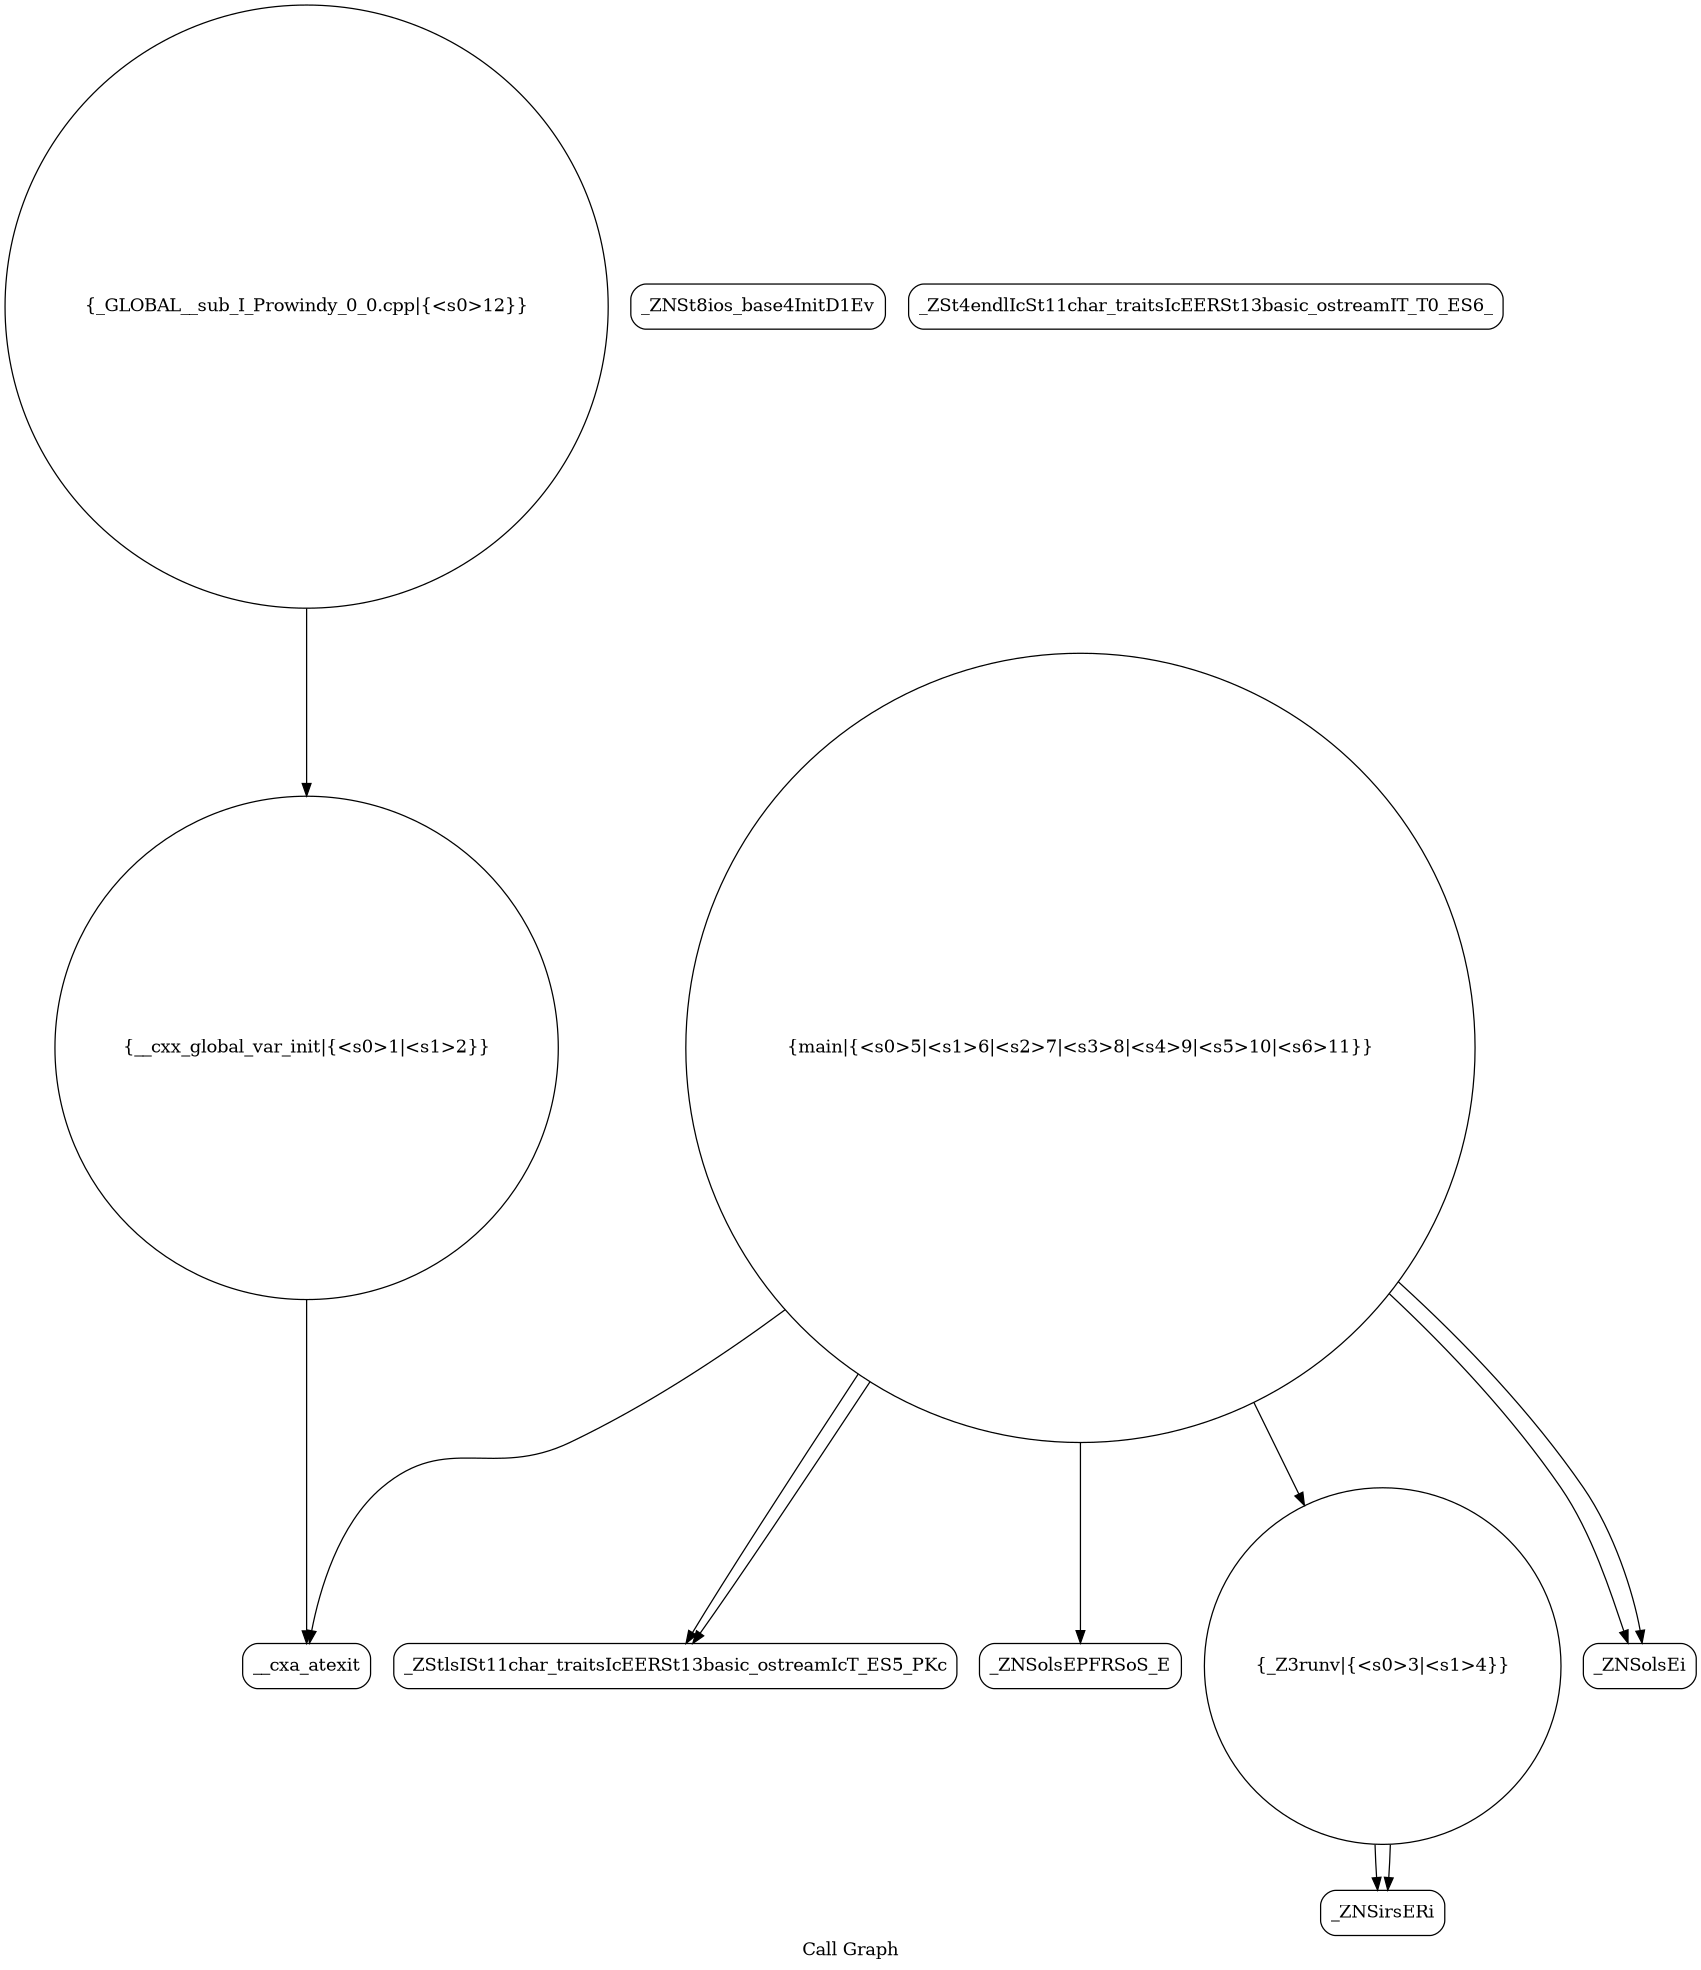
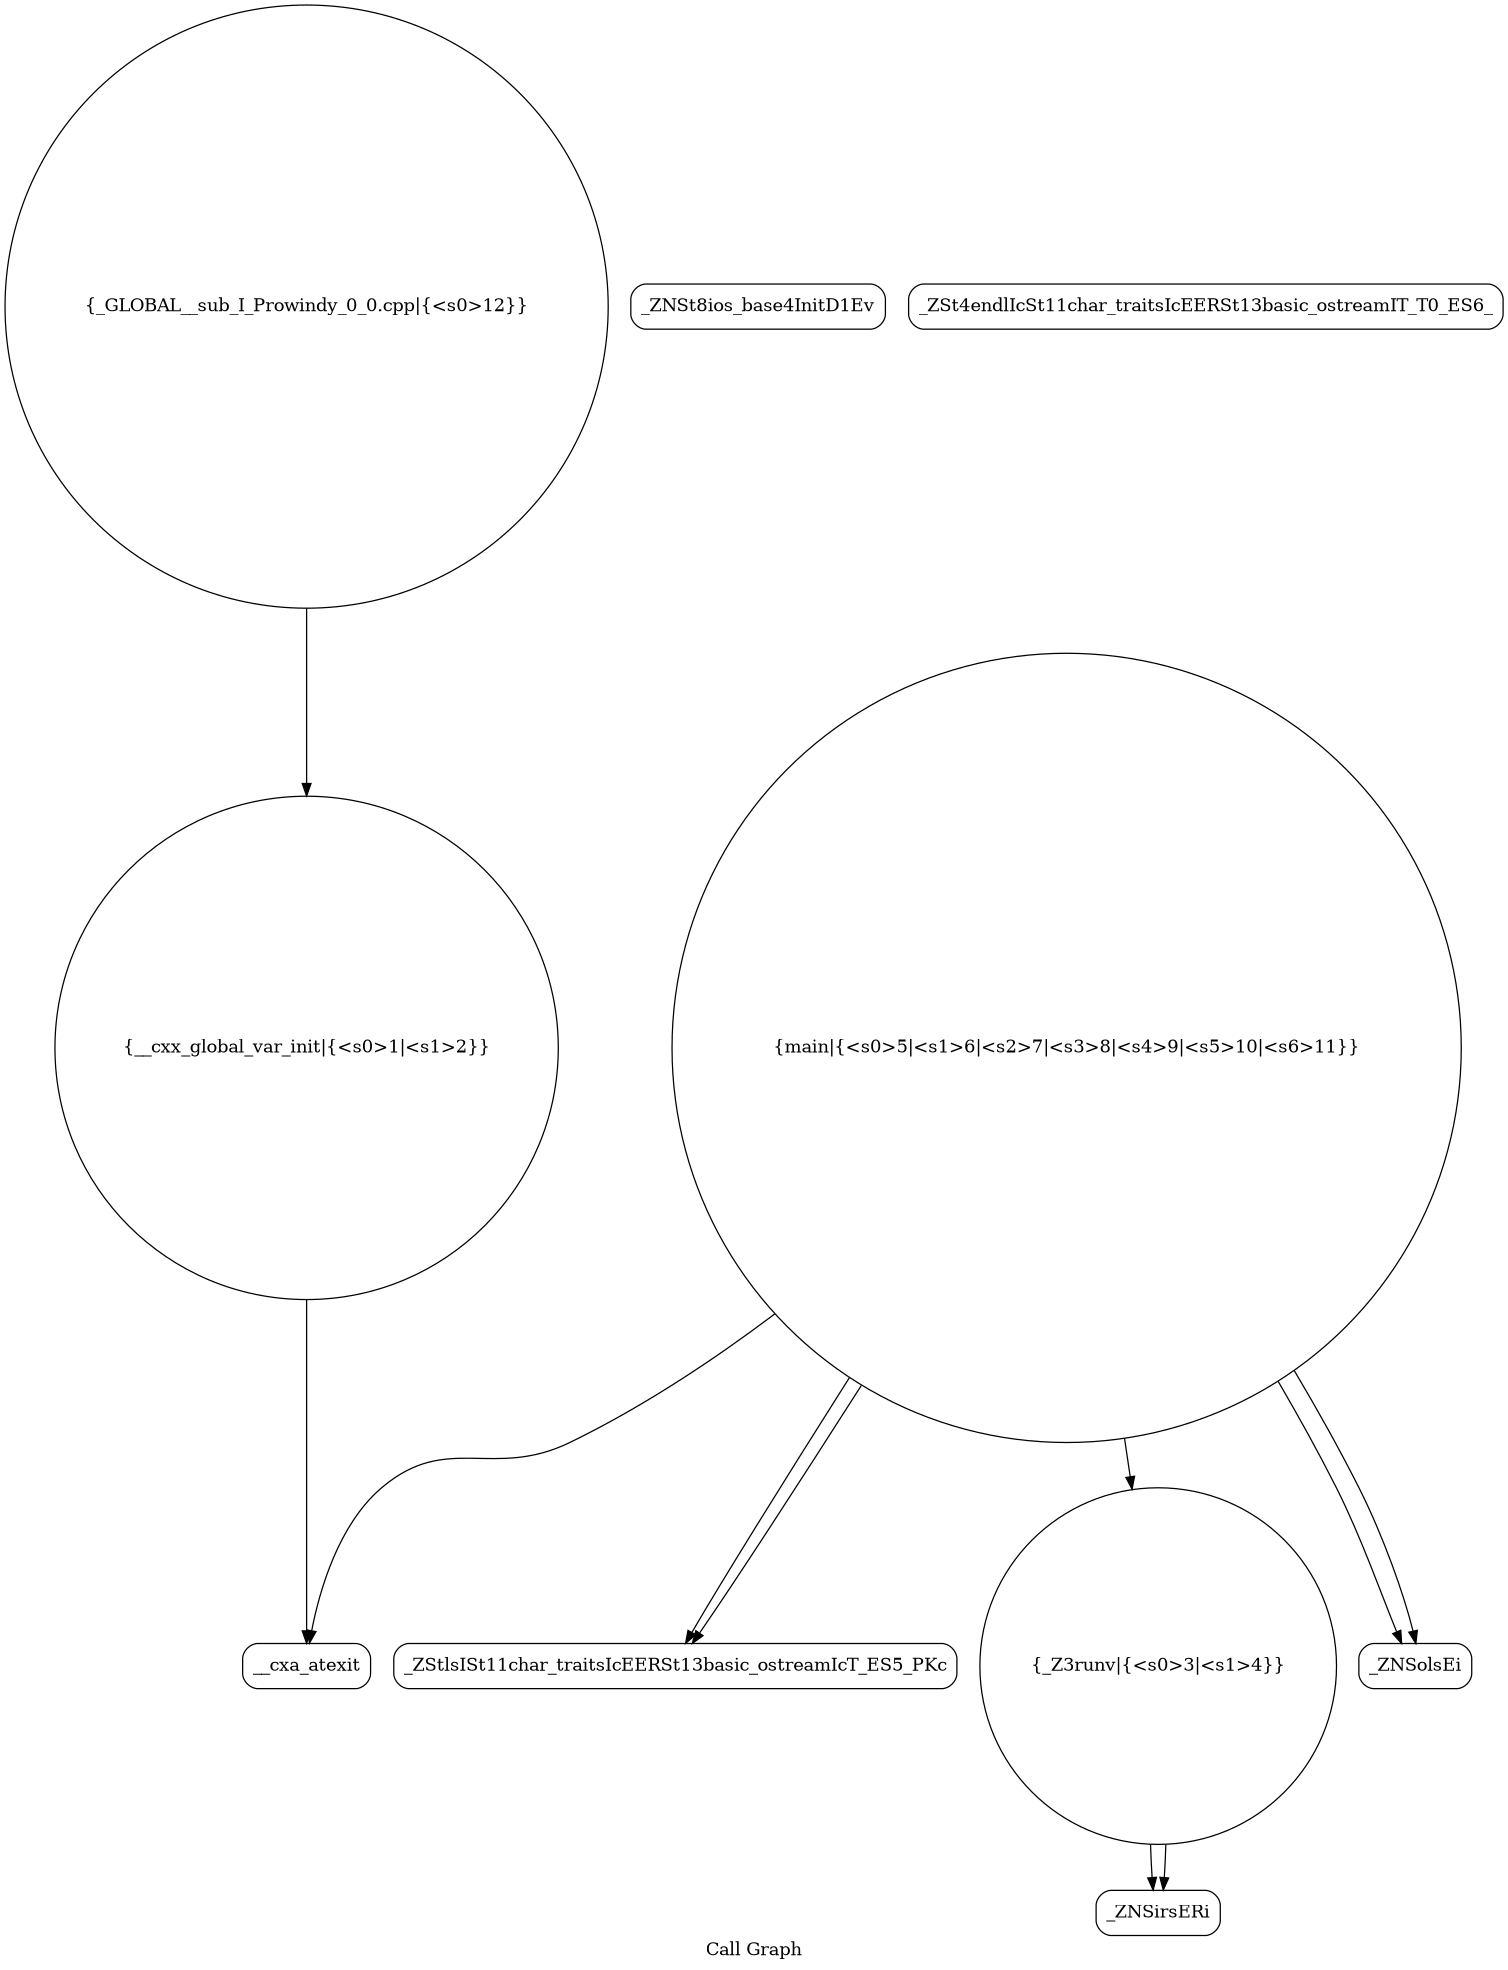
(1080, 1666) -> none
